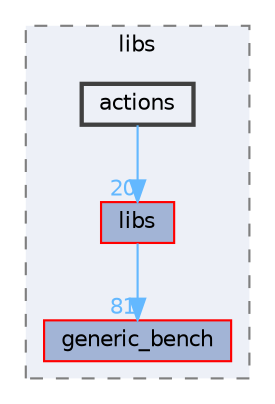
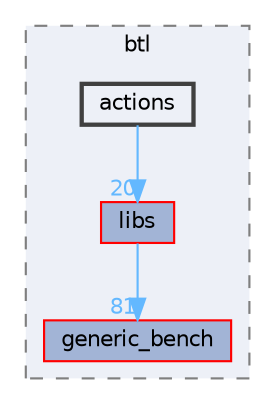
(138, 46) -> (138, 46)
